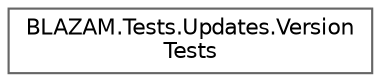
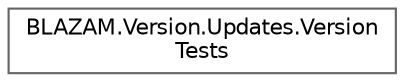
(190, 41) -> (202, 41)
